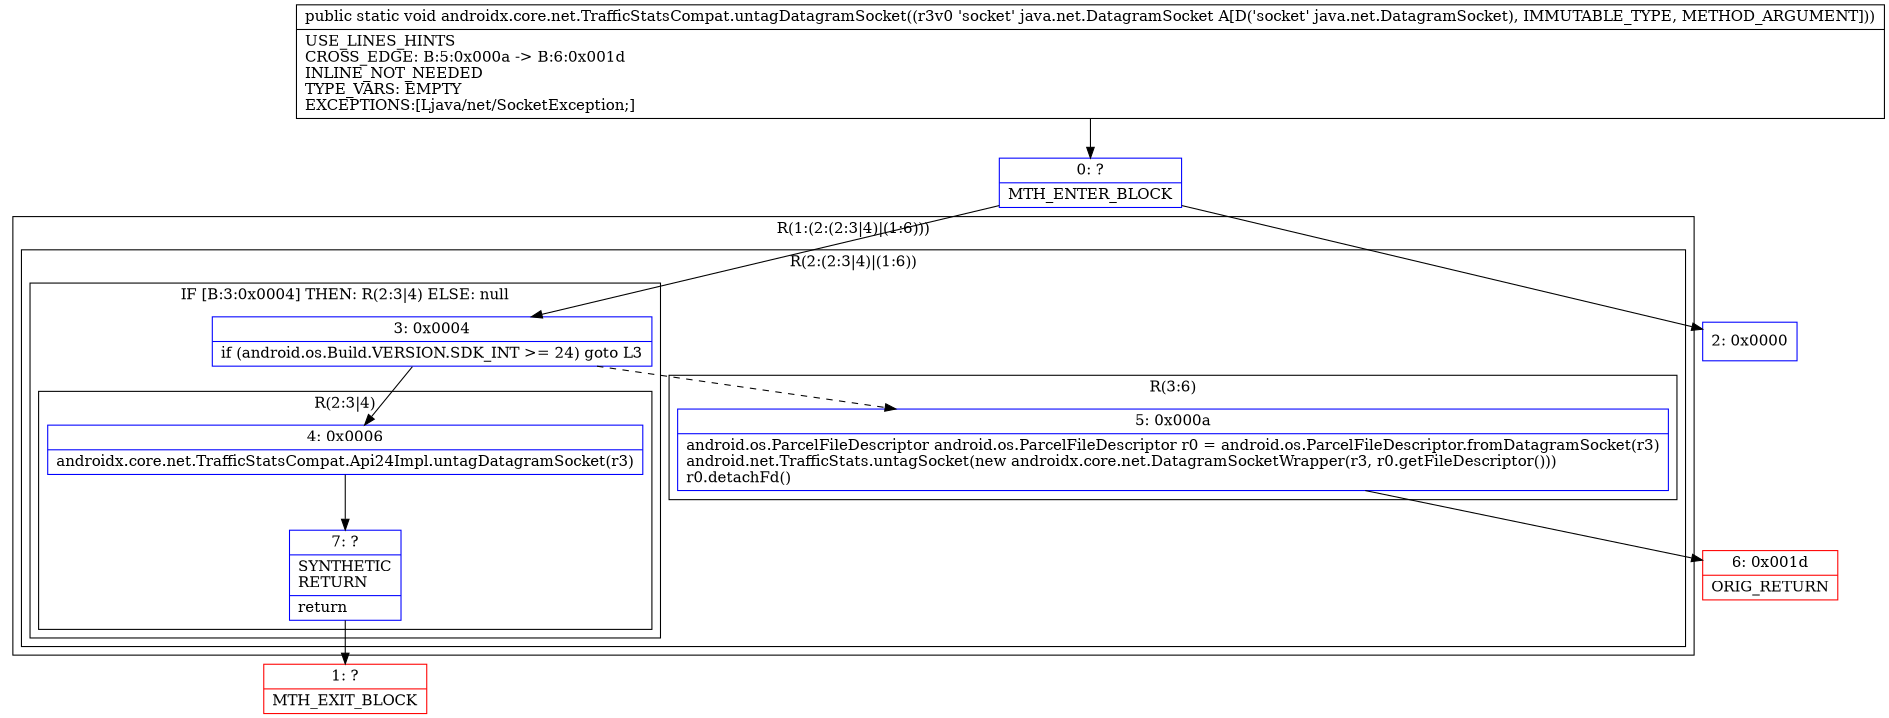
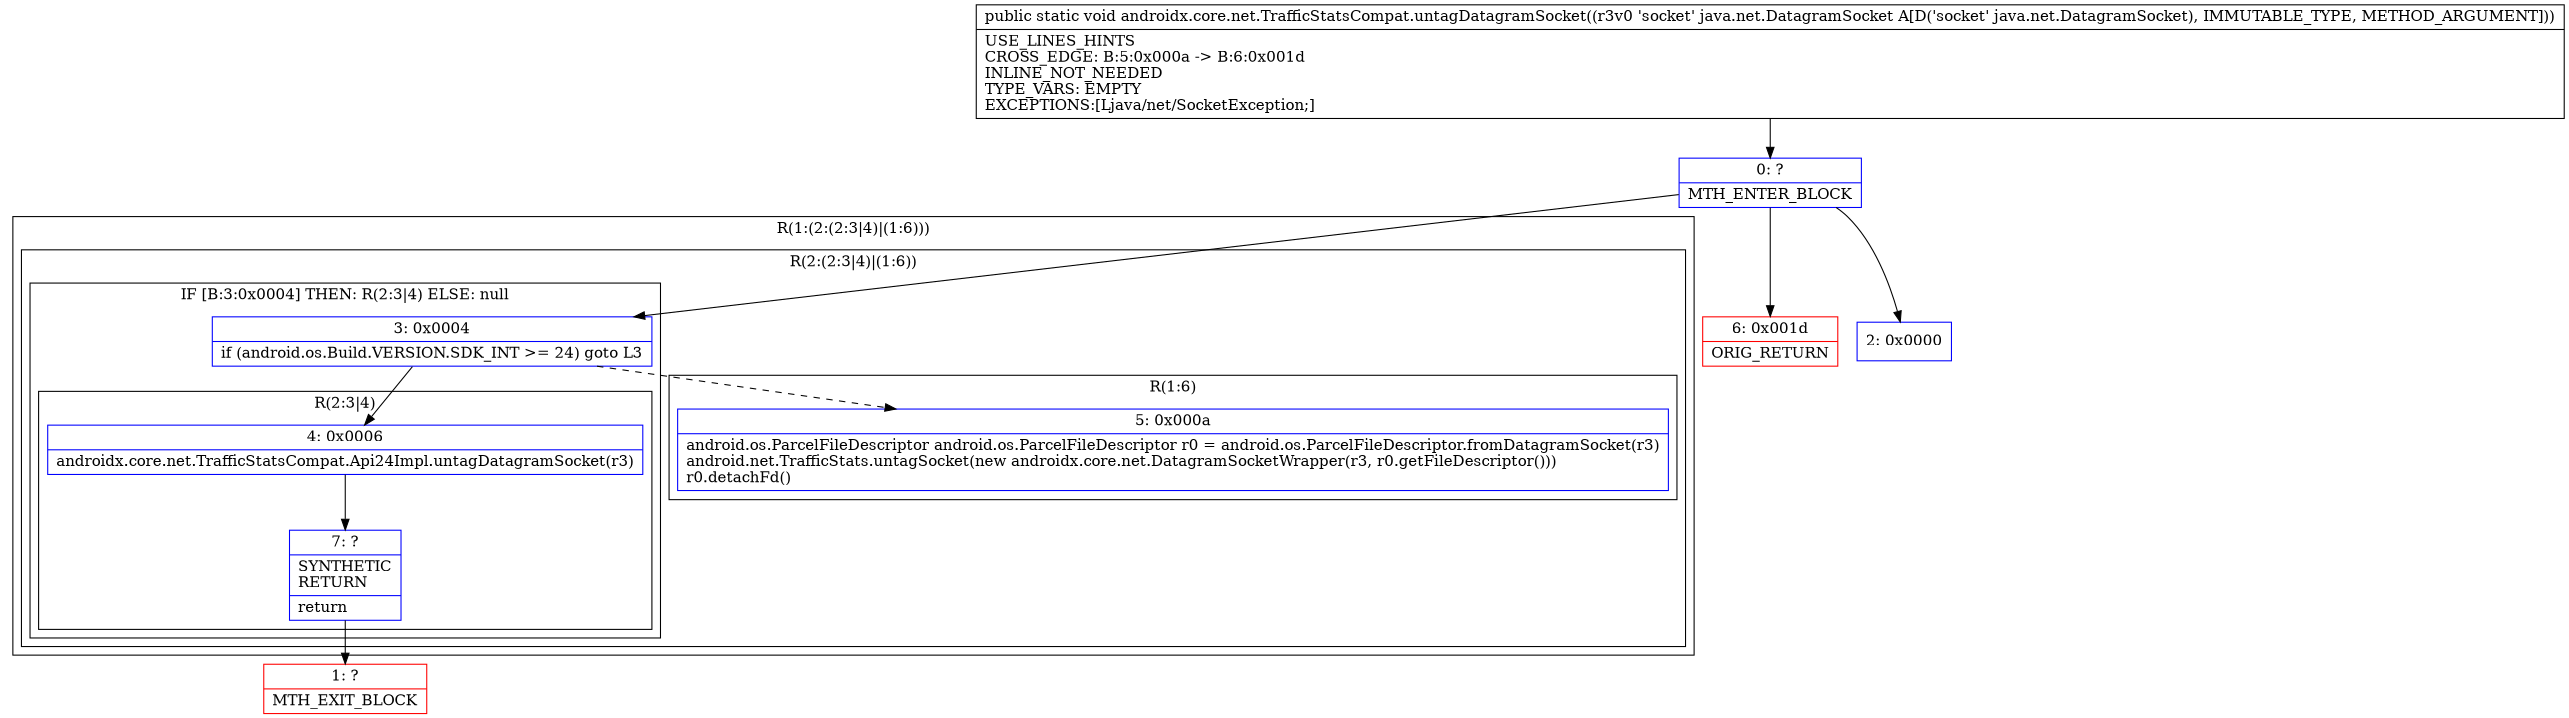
(1173, 388) -> (1173, 388)
(1528, 524) -> (1770, 257)
